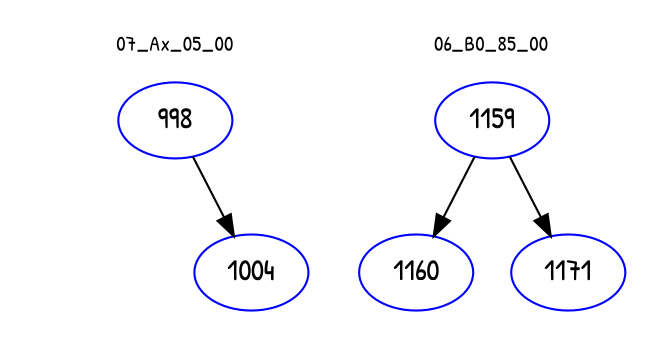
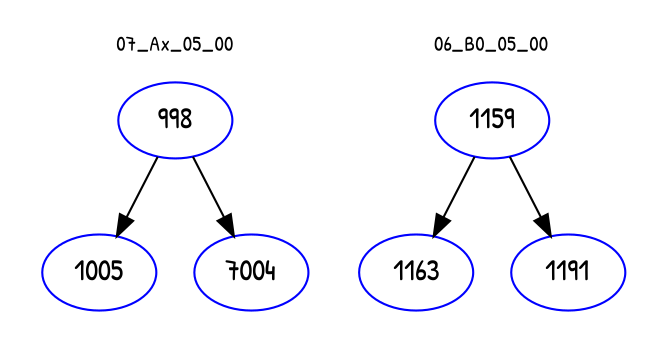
(492, 45) -> (492, 45)
none -> (99, 273)
(251, 273) -> (251, 273)
(416, 273) -> (416, 273)
(568, 273) -> (568, 273)
